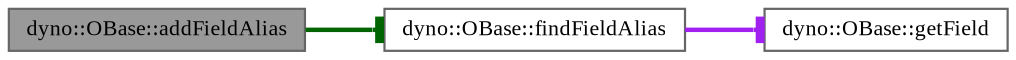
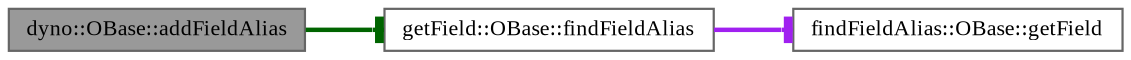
(535, 30) -> (549, 30)
(886, 30) -> (958, 30)
